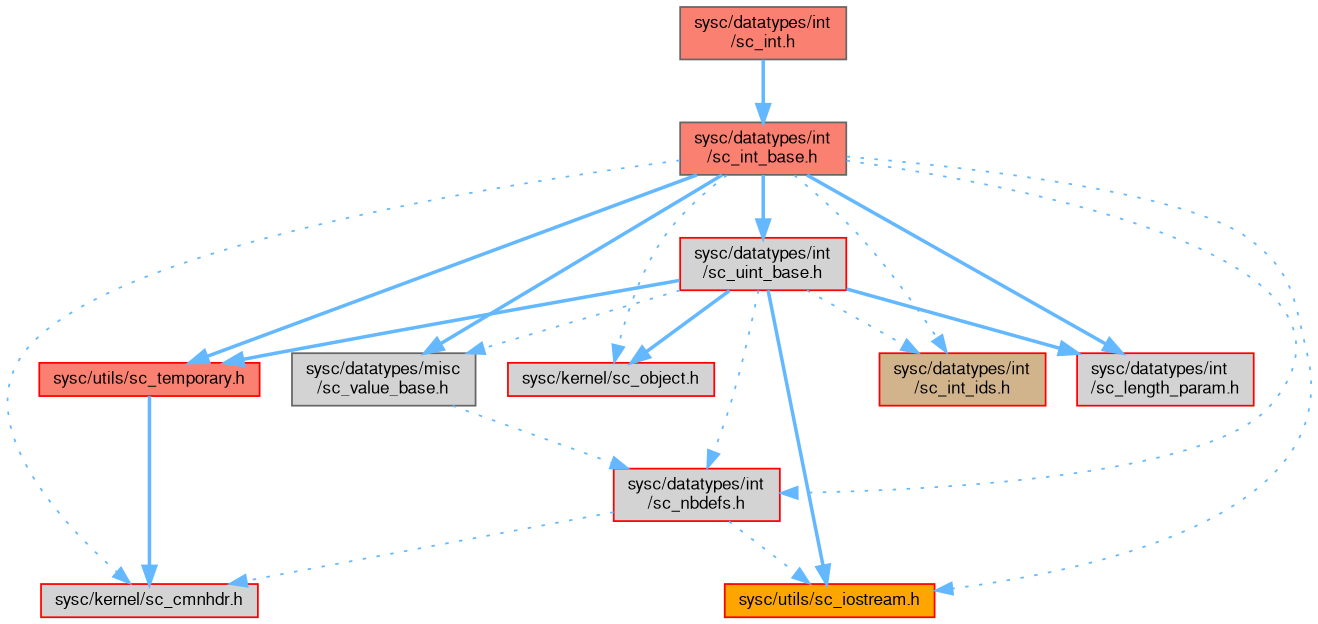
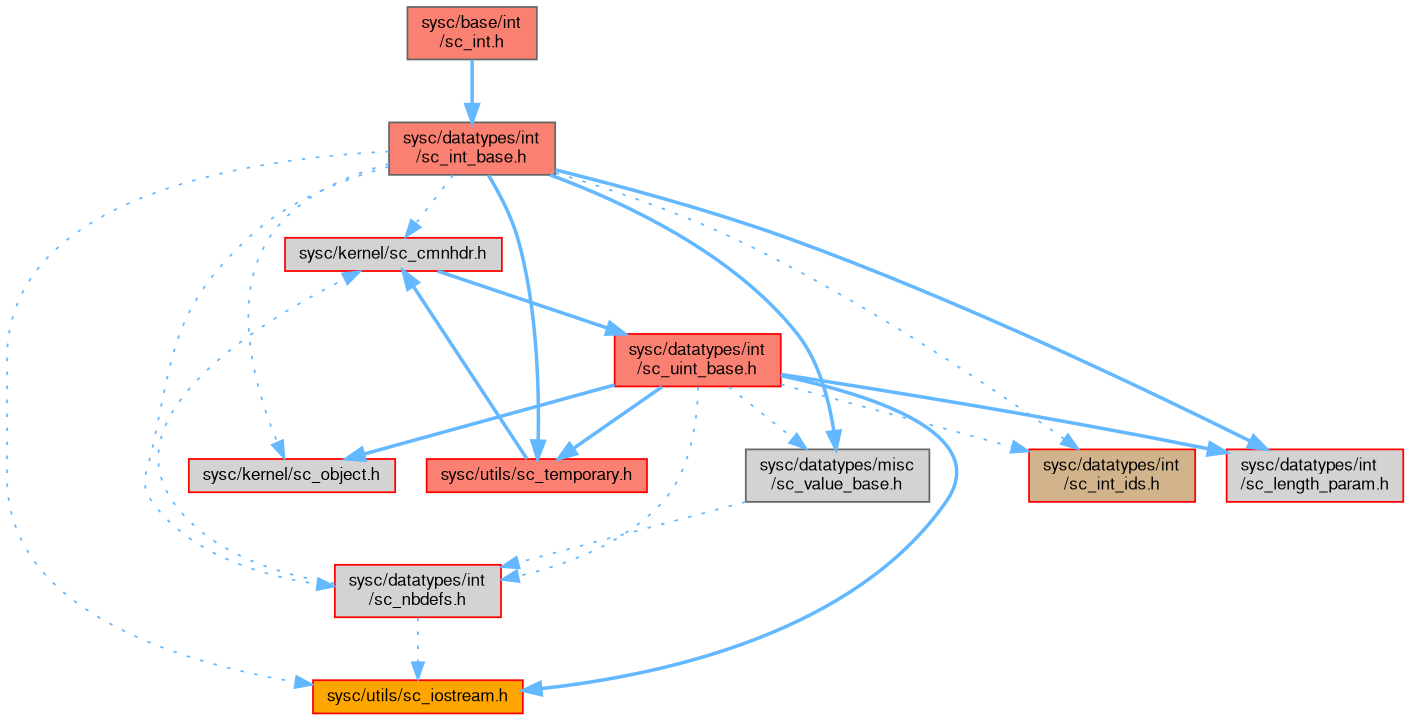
(763, 33) -> (472, 33)
(763, 197) -> (518, 298)
(763, 264) -> (698, 360)
